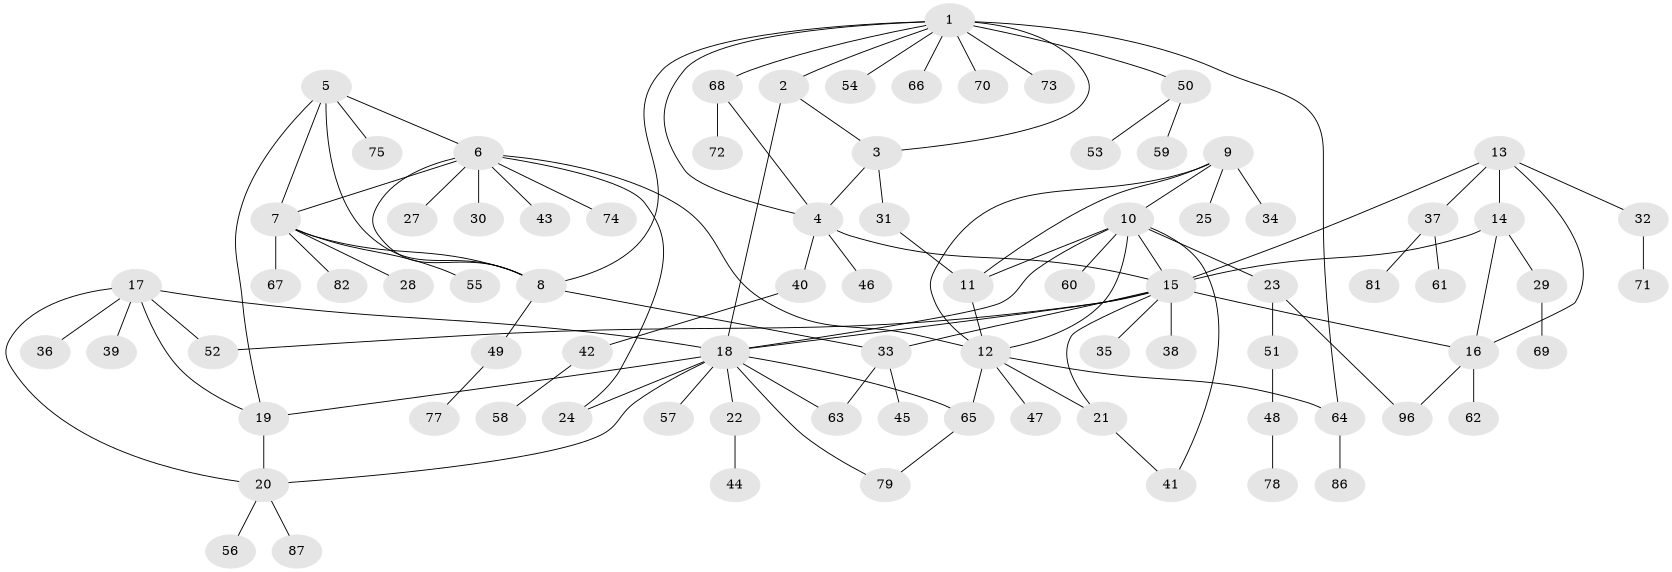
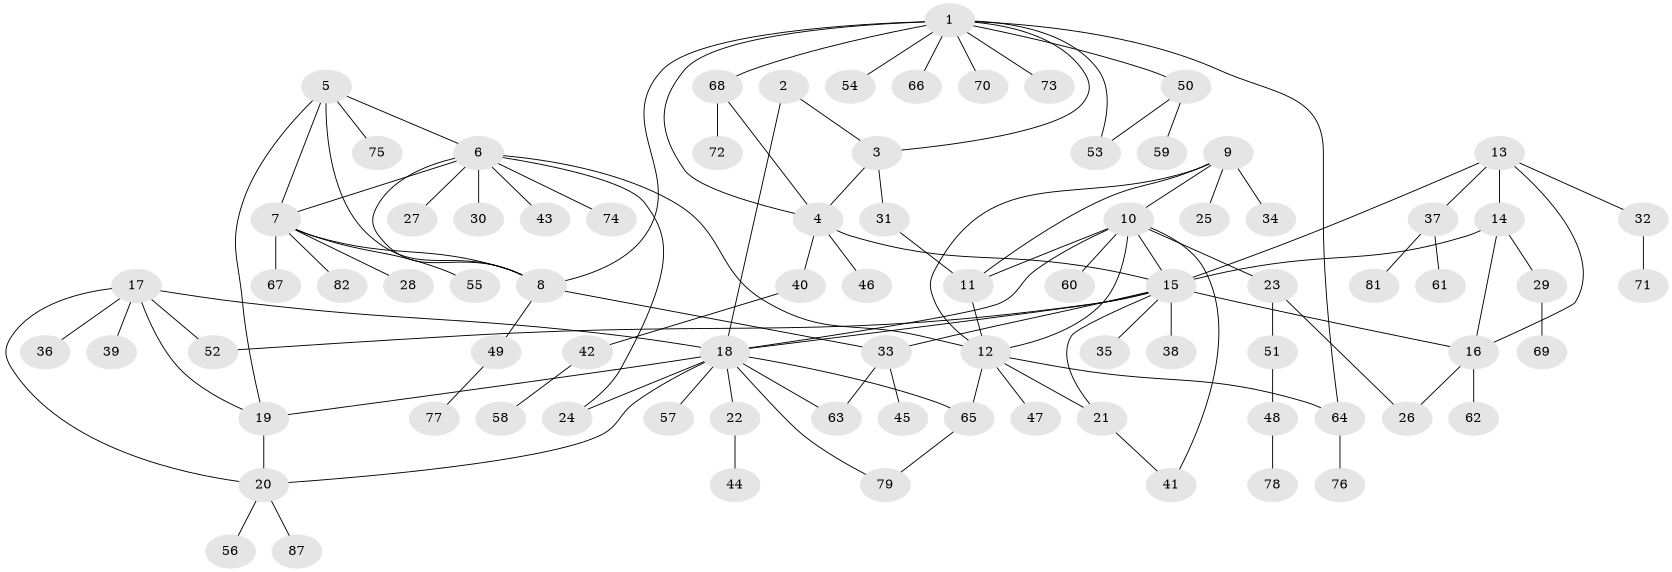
(865, 51) -> (1055, 38)
(1407, 419) -> (1407, 419)
(1340, 485) -> (1340, 485)
